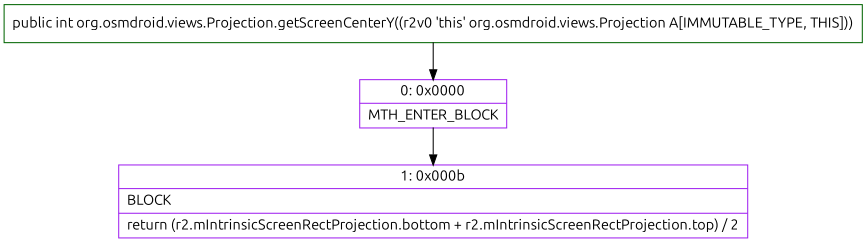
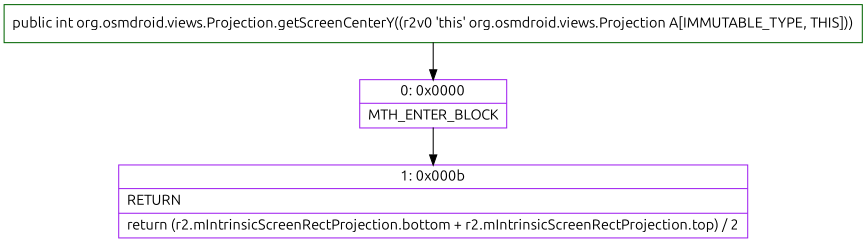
(149, 200) -> (154, 200)
